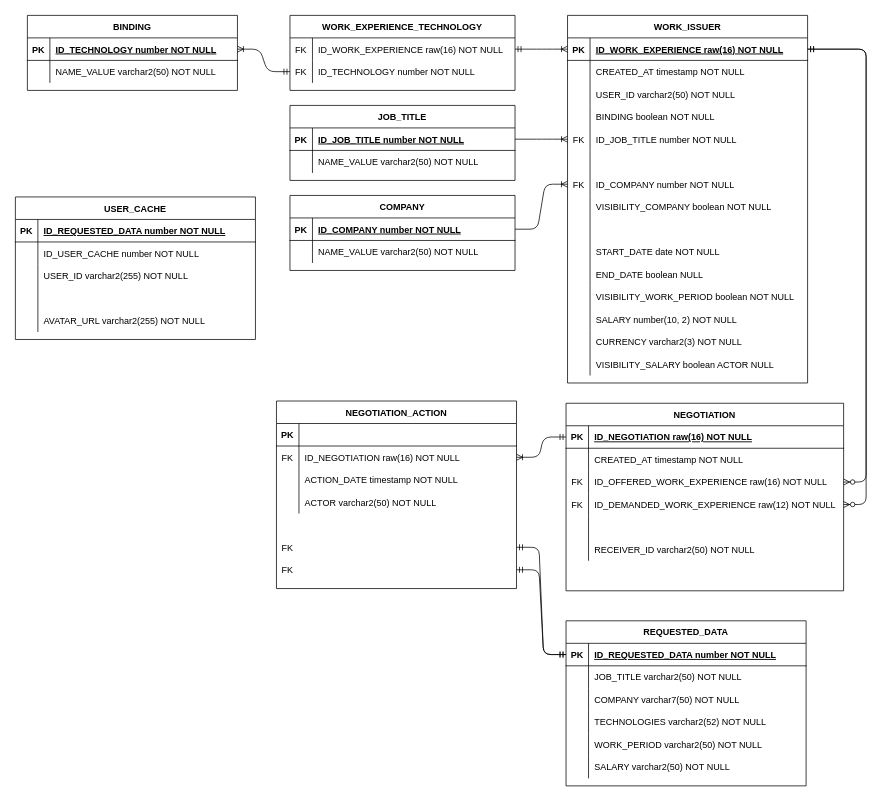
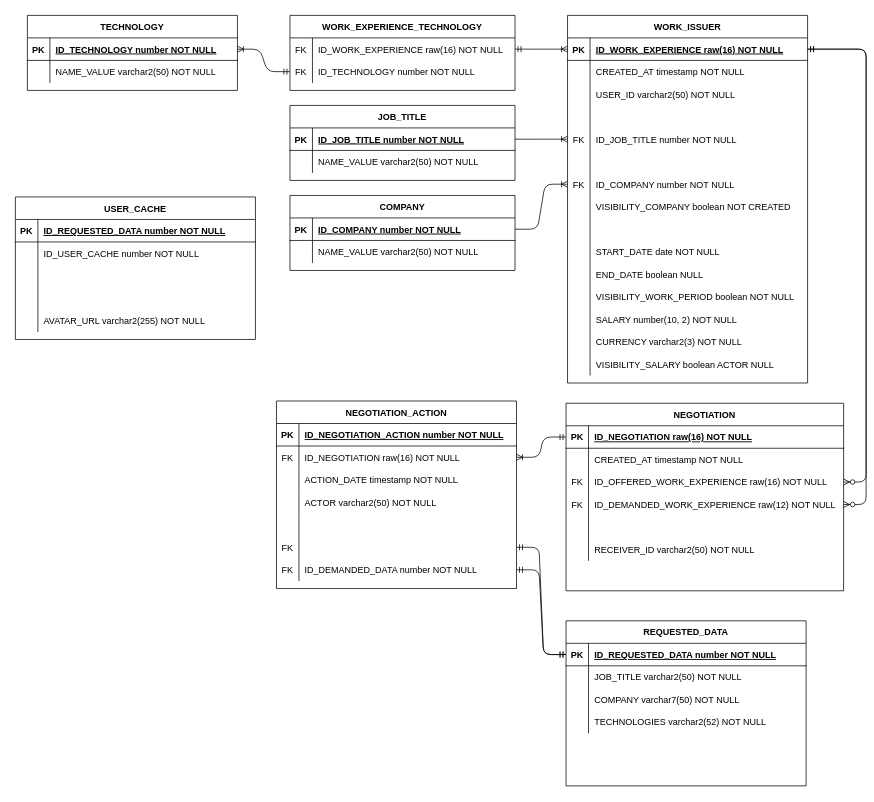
(132, 27) -> (132, 27)
(699, 117) -> none
(679, 207) -> (687, 207)
(147, 276) -> none
none -> (408, 435)
none -> (408, 570)
(697, 744) -> none
(697, 767) -> none
